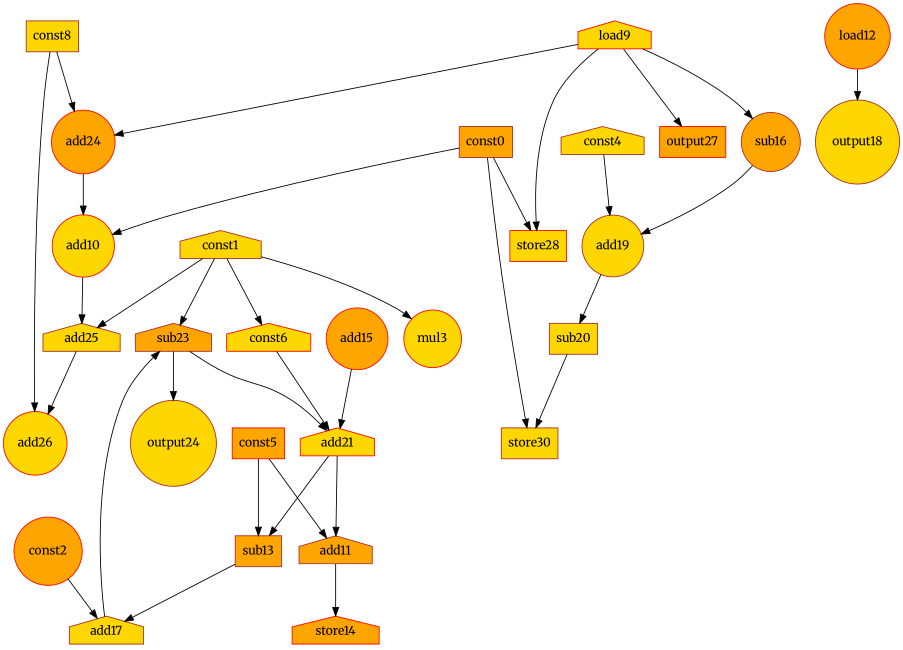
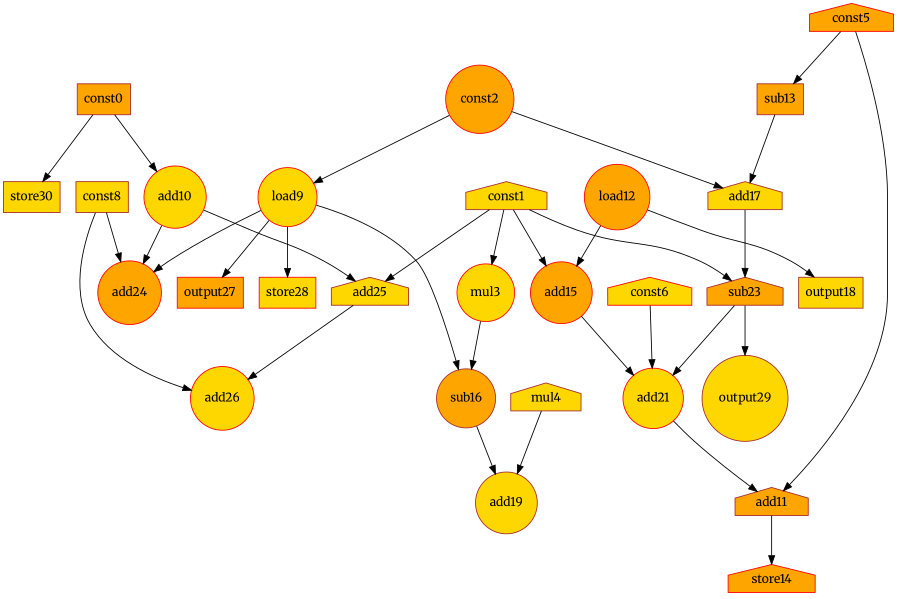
(615, 36) -> (288, 197)
(603, 142) -> (546, 398)
(858, 142) -> (831, 293)
none -> (386, 147)
(83, 190) -> (154, 241)
(510, 190) -> none
none -> (591, 242)
(242, 288) -> (528, 234)
(573, 339) -> none
none -> (477, 341)
(173, 443) -> (745, 398)
(258, 443) -> (851, 19)
(337, 443) -> (653, 398)
(302, 492) -> none
